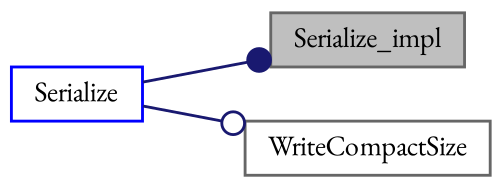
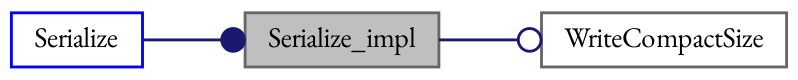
(182, 114) -> (478, 40)
